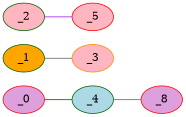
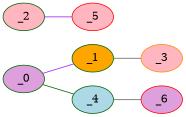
none -> (58, 69)
(24, 100) -> (24, 79)
(162, 100) -> (162, 100)
